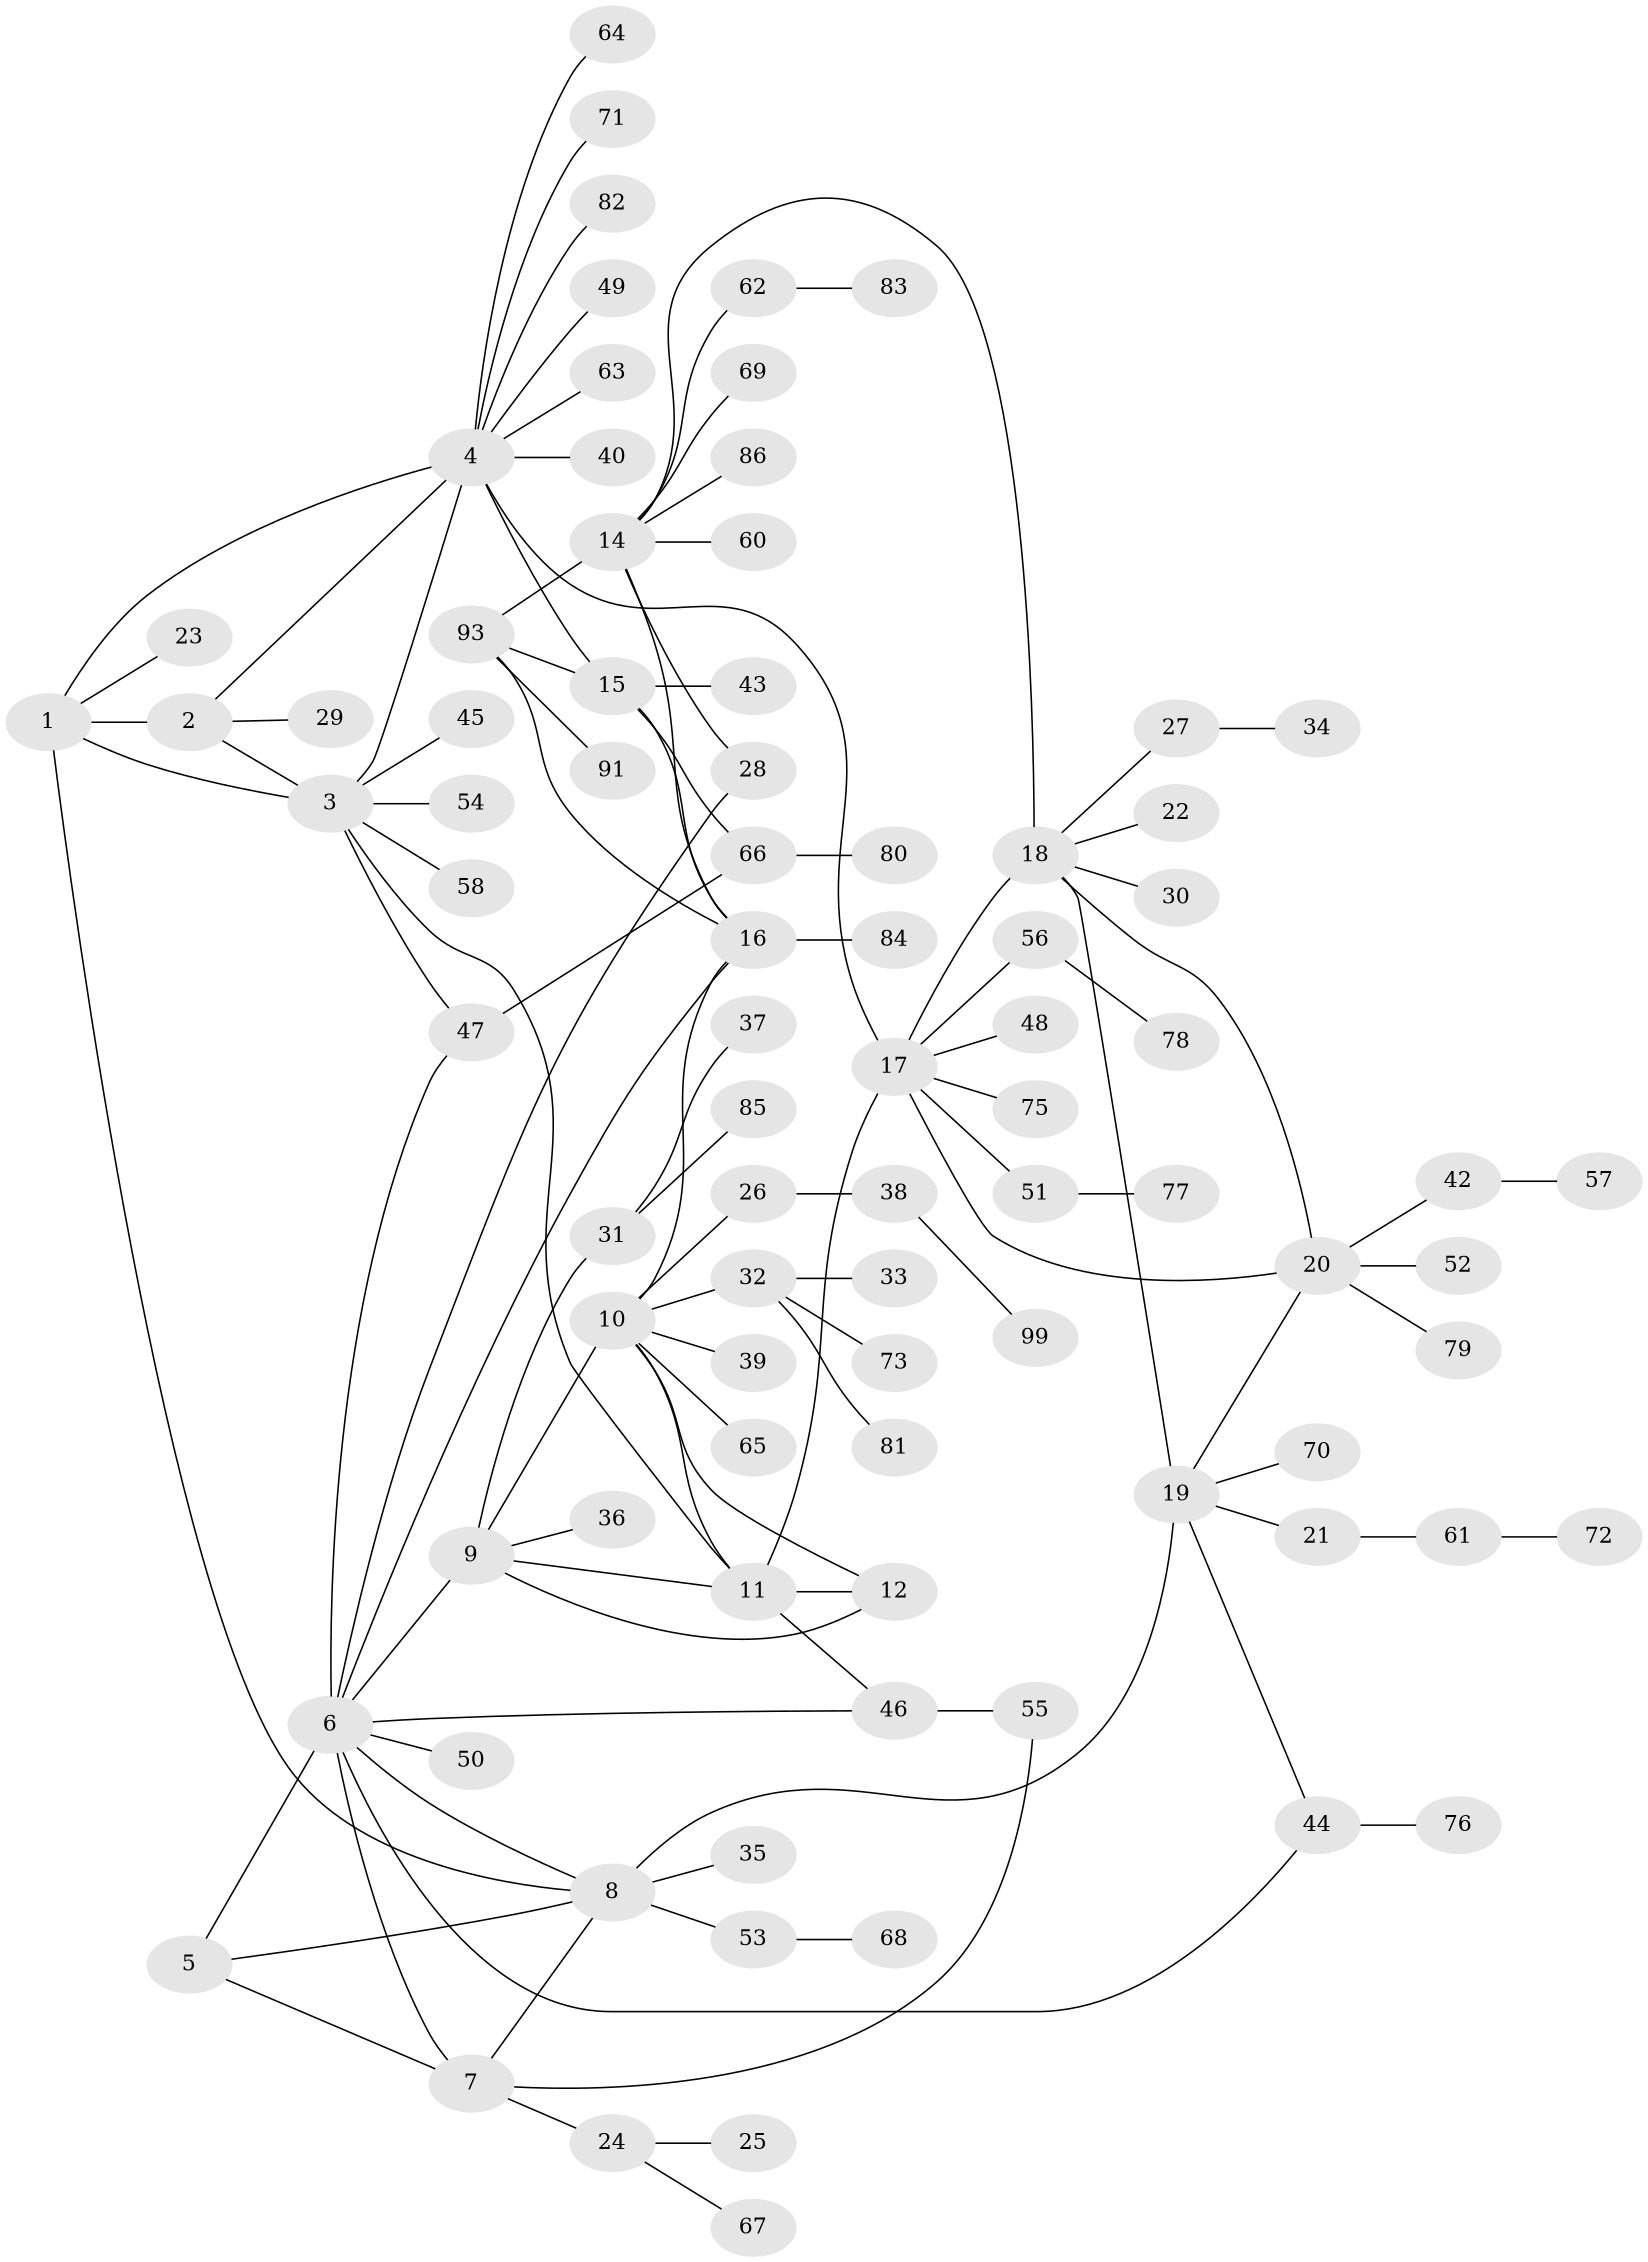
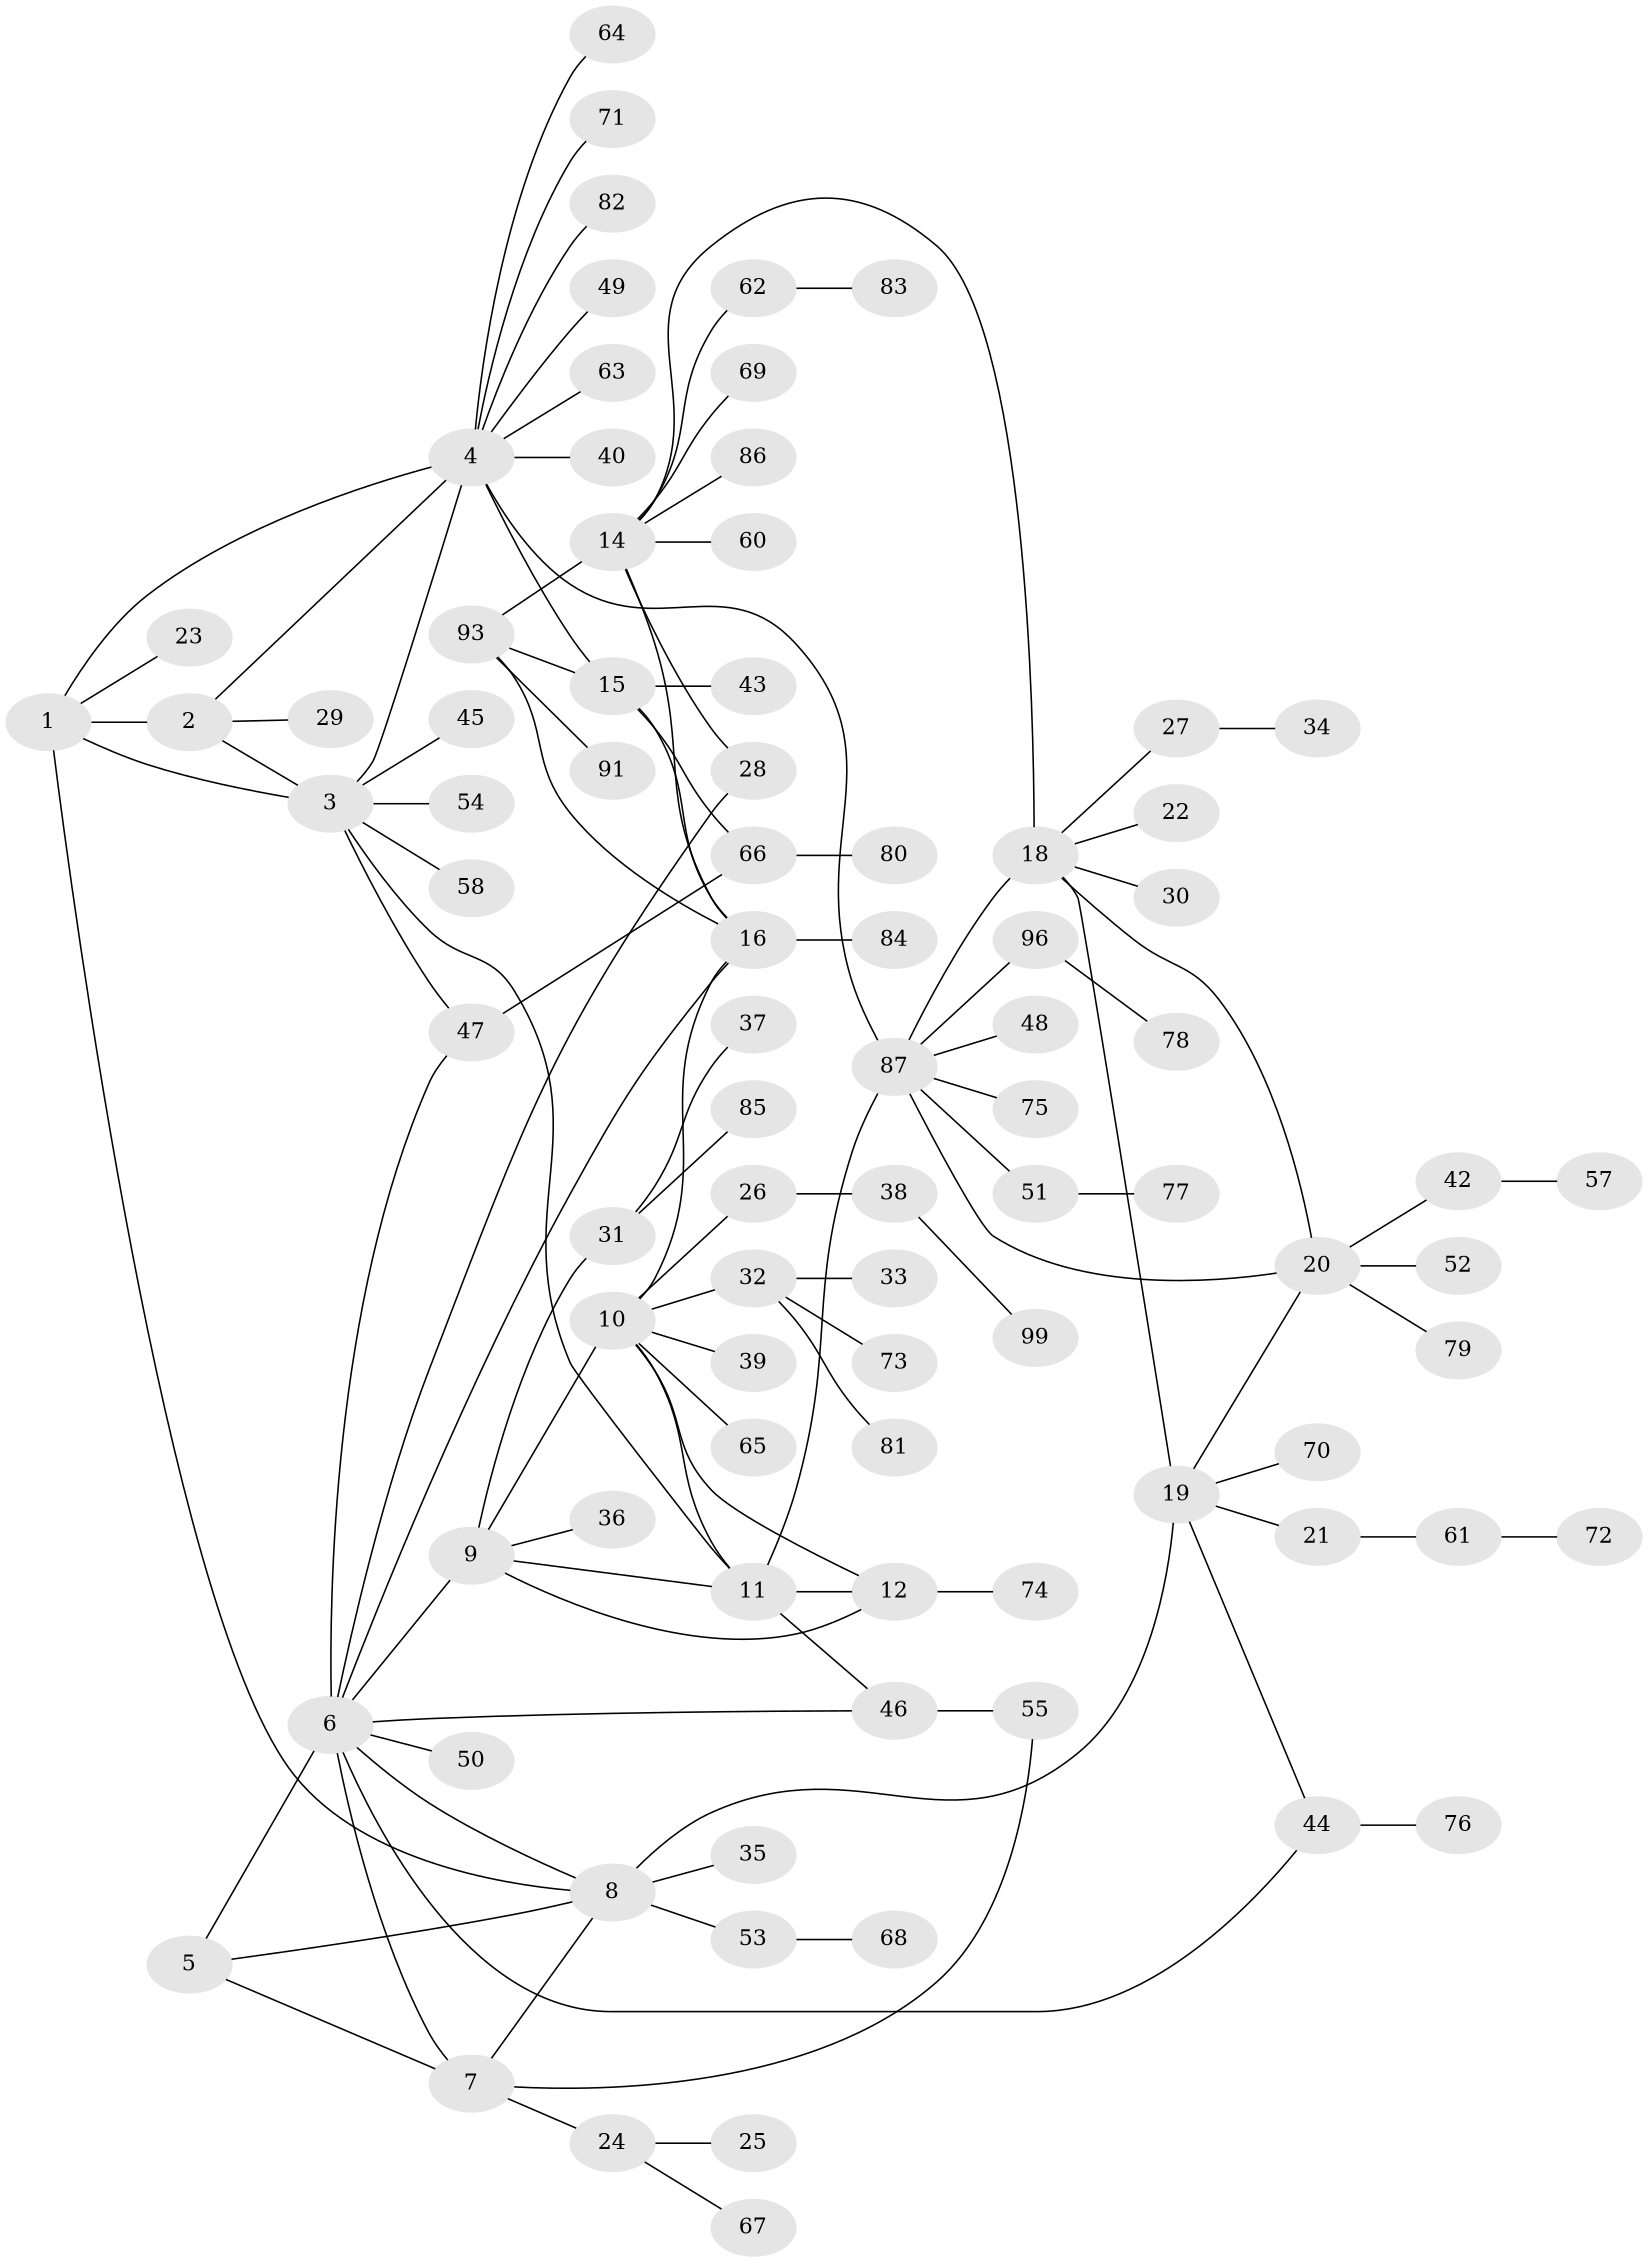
(1036, 940) -> (1036, 940)
(895, 1067) -> (895, 1067)
none -> (1036, 1592)
